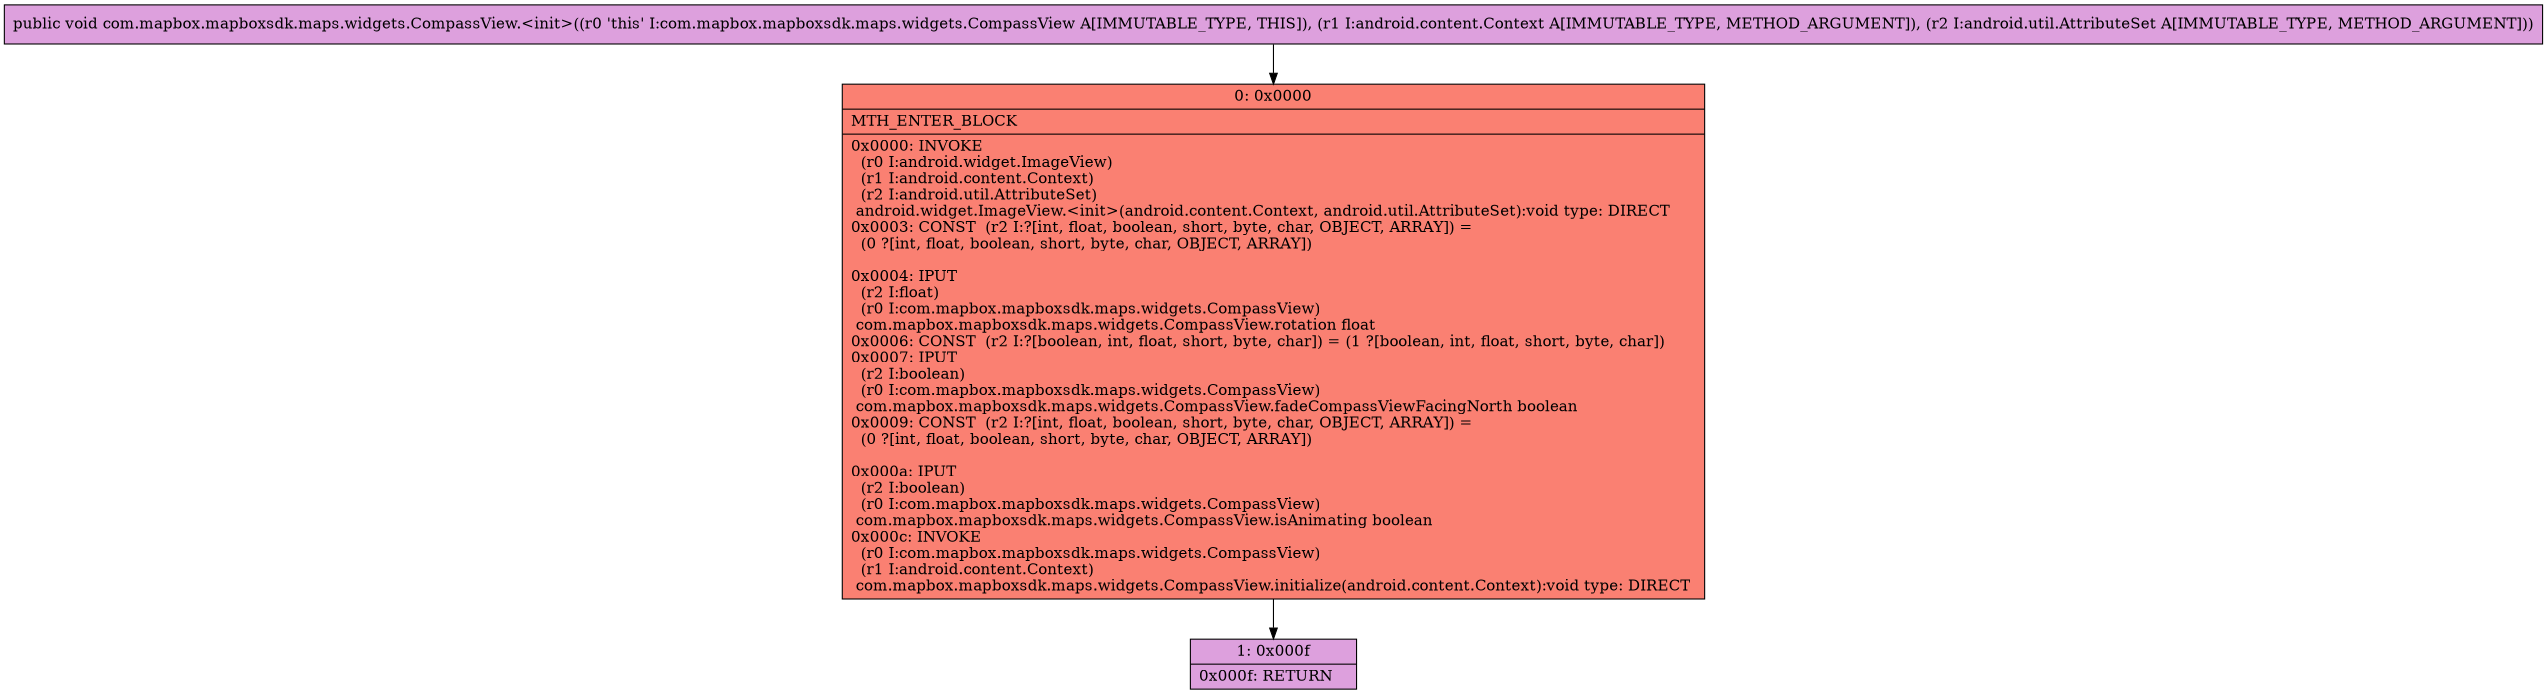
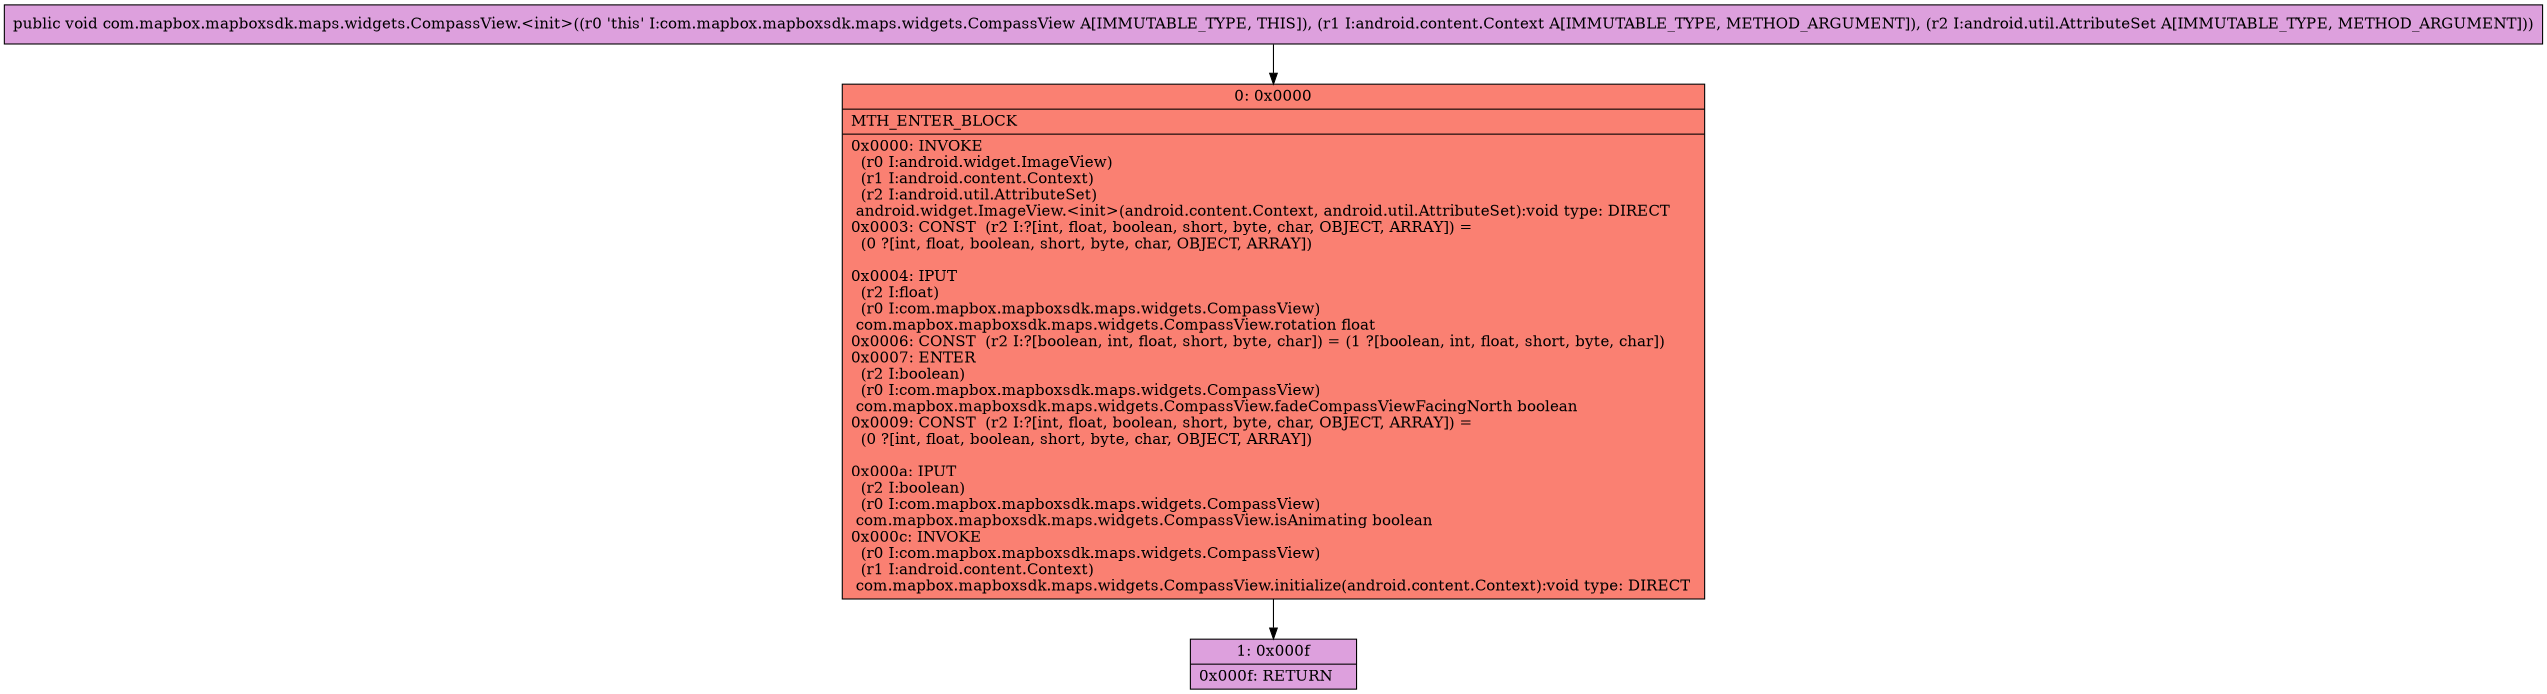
(909, 358) -> (918, 358)
